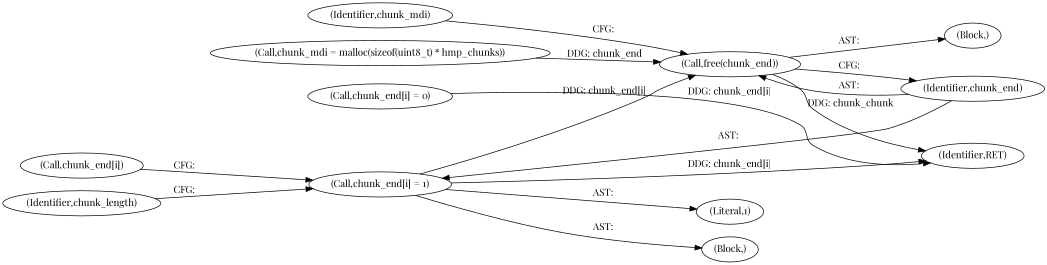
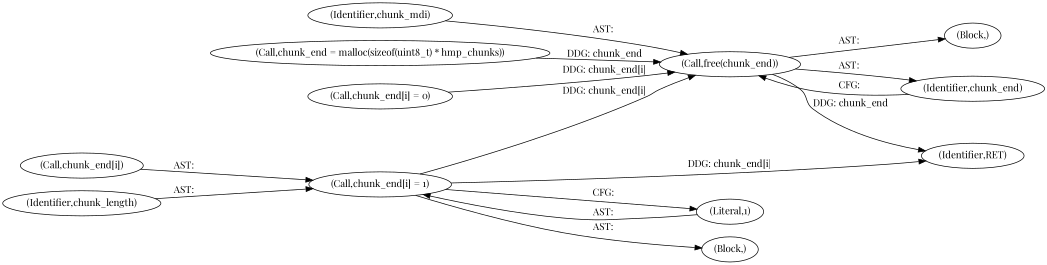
(605, 30) -> (605, 30)
(380, 53) -> (380, 53)
(851, 66) -> (851, 66)
(851, 86) -> (851, 86)
(696, 100) -> (558, 84)
(851, 104) -> (851, 104)
(703, 151) -> (563, 218)
(186, 166) -> (186, 166)
(186, 190) -> (186, 190)
(605, 193) -> (605, 193)
